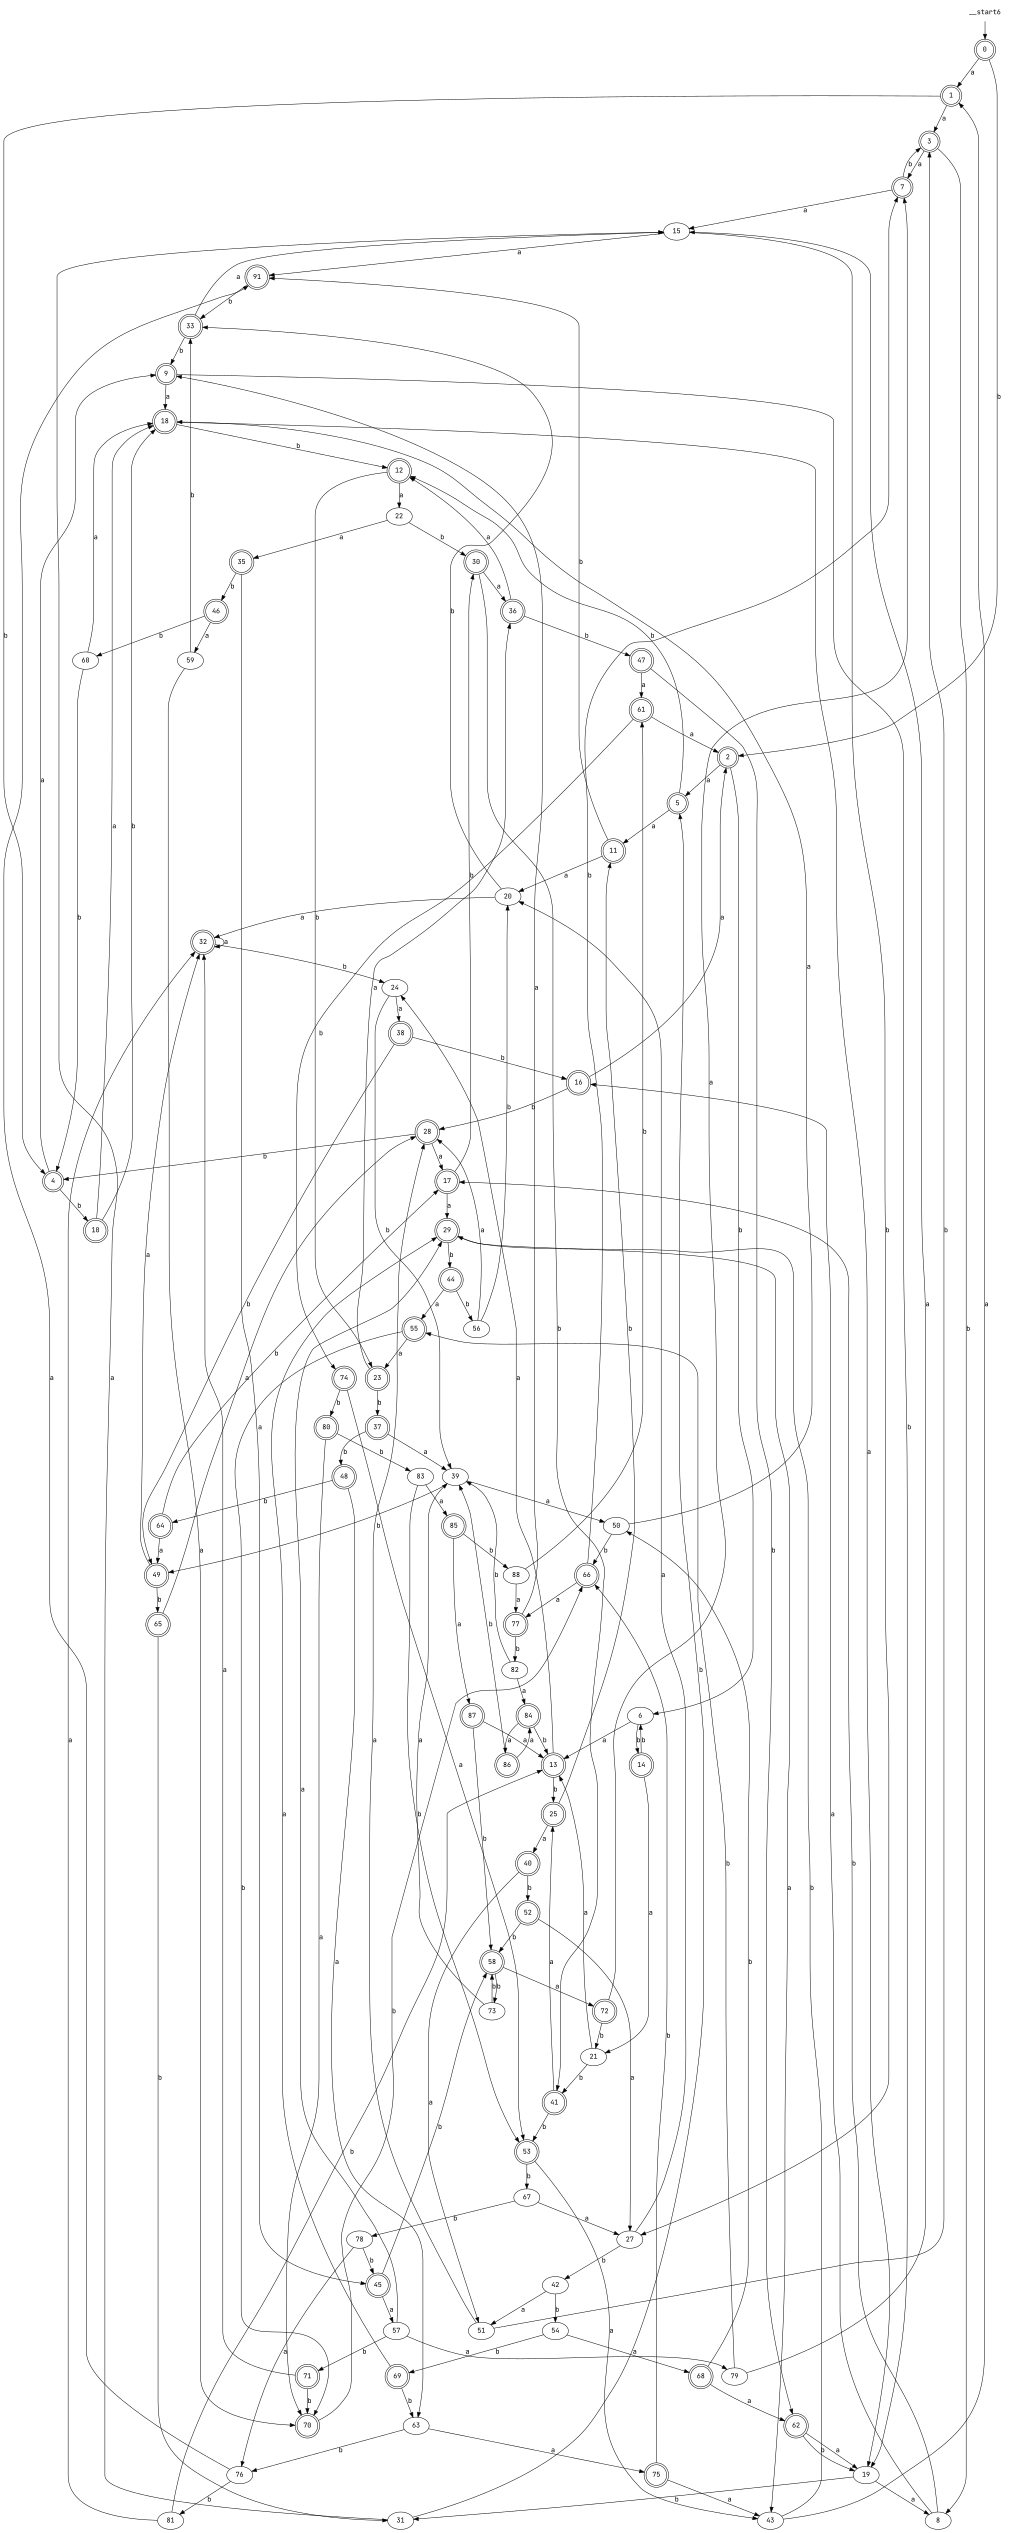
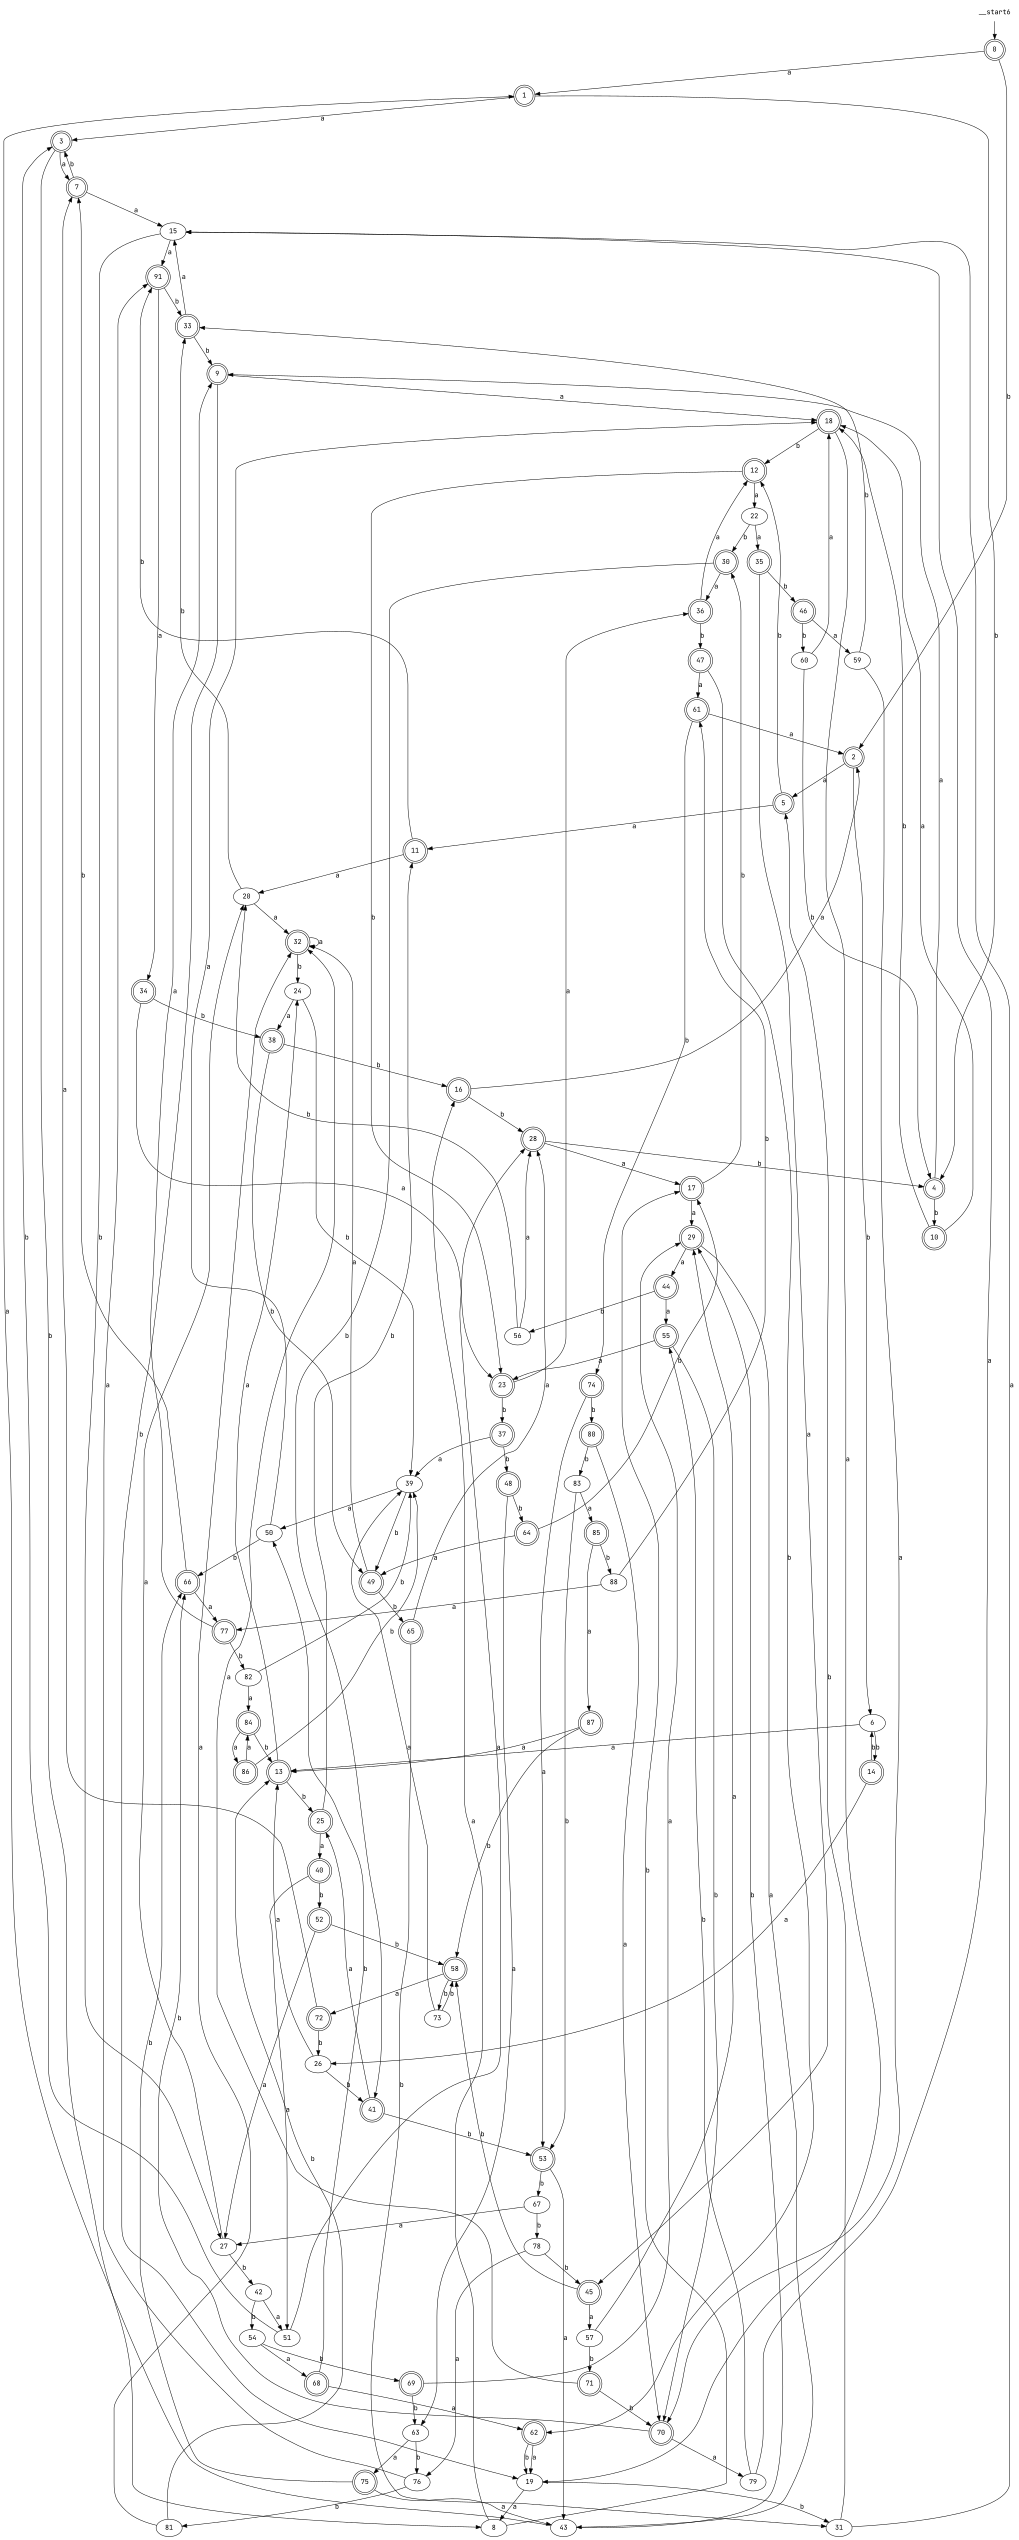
none -> (144, 992)
(452, 1255) -> (683, 1262)
(594, 2057) -> (318, 2064)
(564, 2358) -> (705, 2457)
